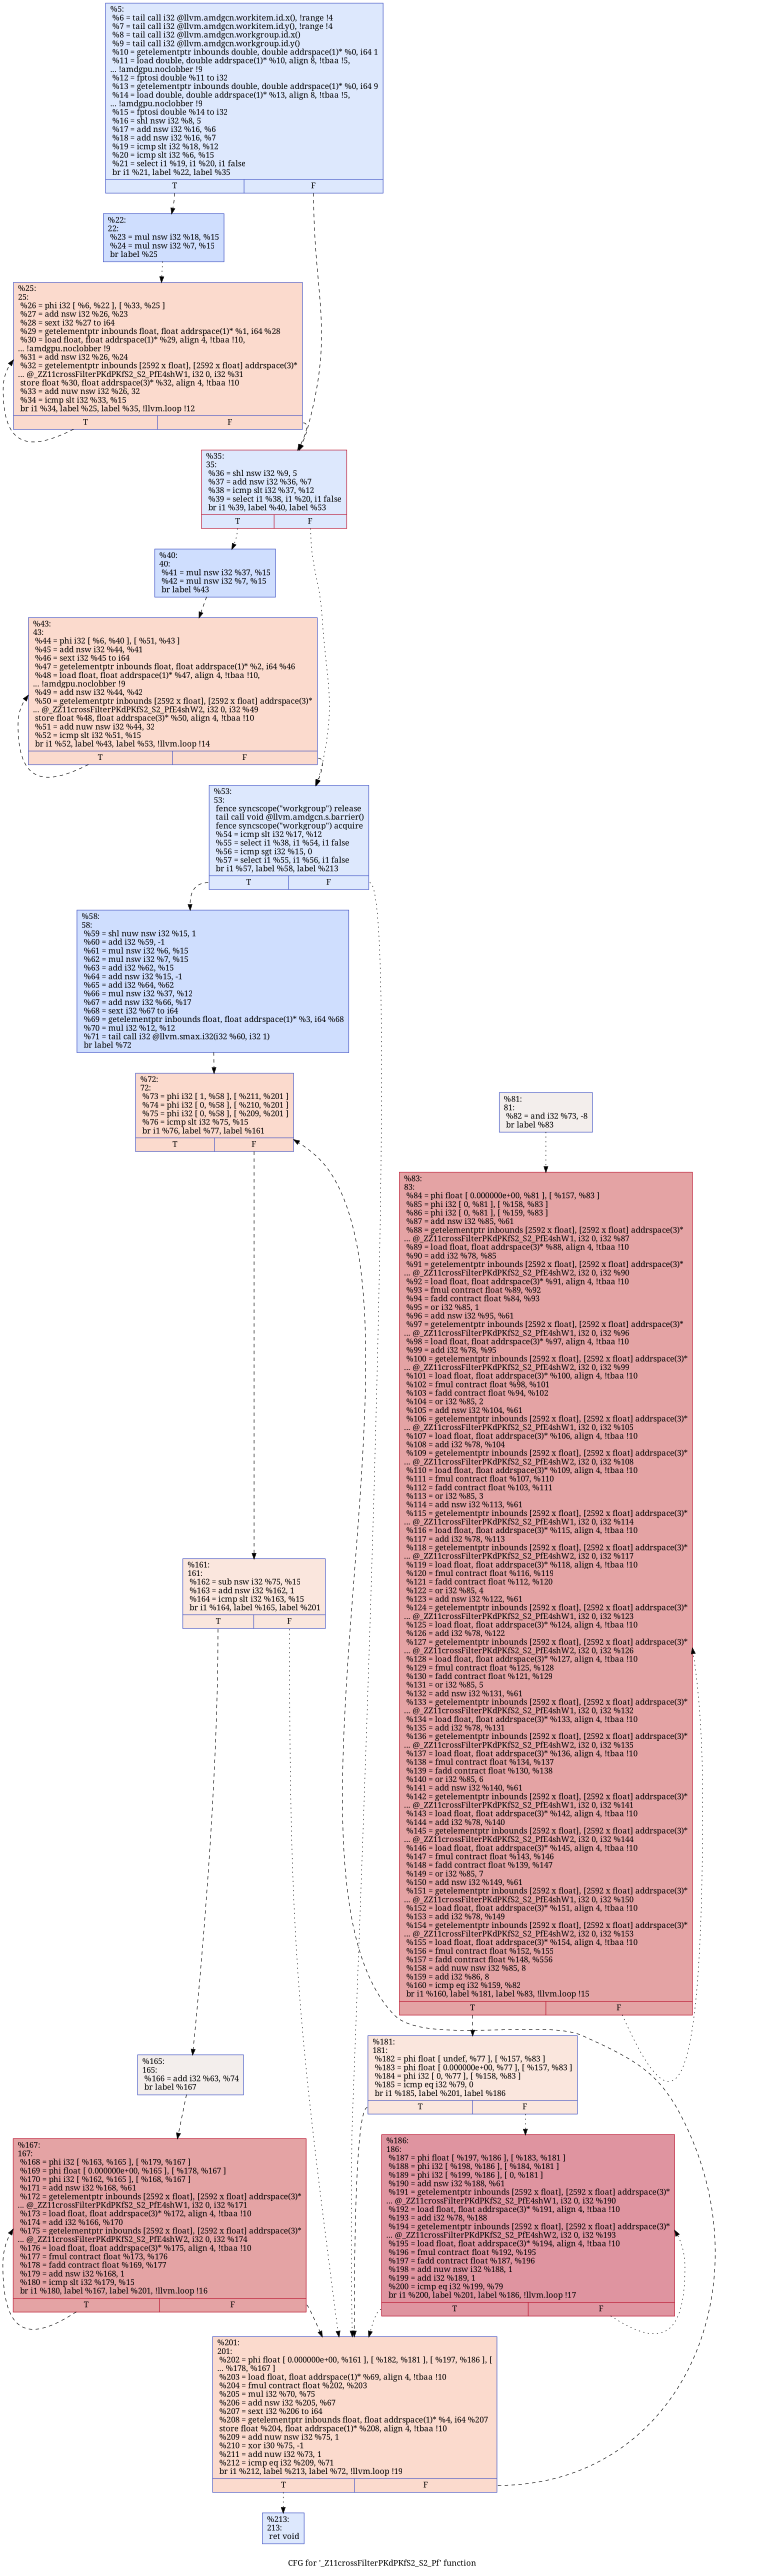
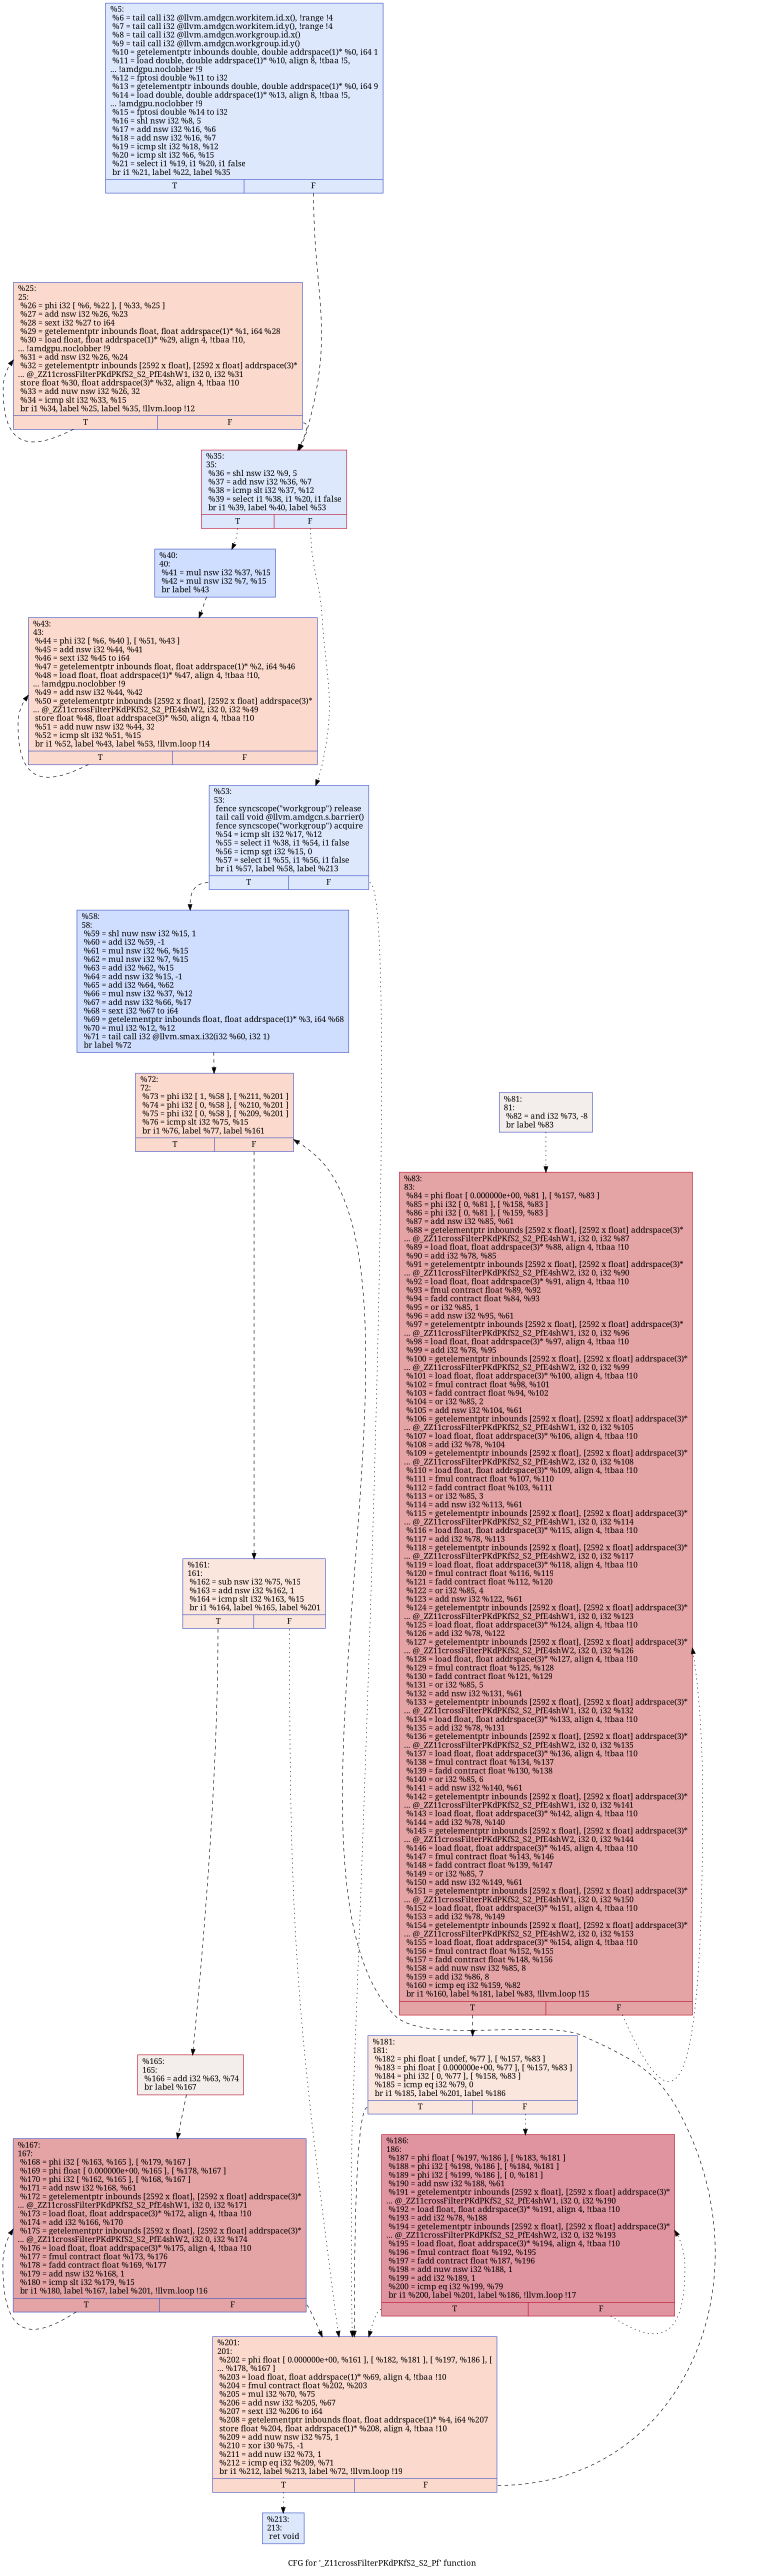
(164, 238) -> none
(322, 768) -> none
(478, 1960) -> (478, 1960)
(191, 2075) -> (191, 2075)
(160, 2225) -> (160, 2225)
